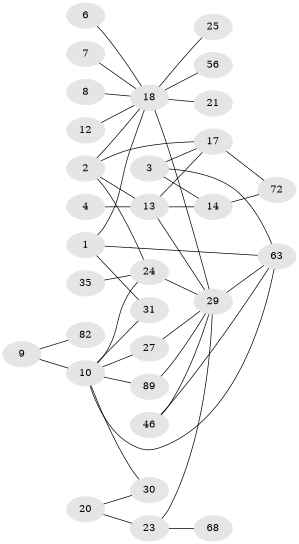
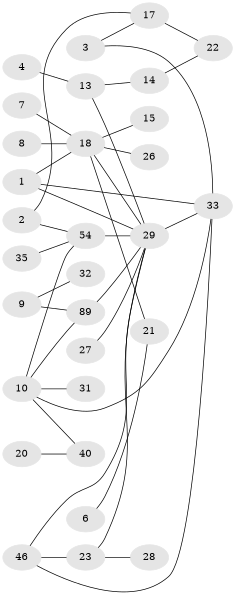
(213, 27) -> (149, 119)
(120, 55) -> (132, 421)
(213, 65) -> (149, 157)
(86, 130) -> none
(119, 134) -> none
(189, 167) -> none
(116, 187) -> none
(186, 190) -> none
(277, 190) -> (213, 48)
(277, 256) -> (213, 206)
(149, 272) -> (86, 236)
(113, 273) -> (86, 209)
(86, 335) -> (86, 274)
(118, 361) -> none
(54, 364) -> (54, 308)
(149, 490) -> (86, 454)
(118, 519) -> (54, 557)
(213, 528) -> (149, 557)
